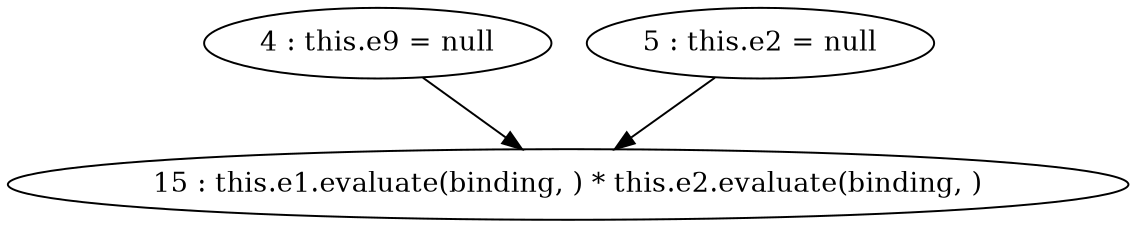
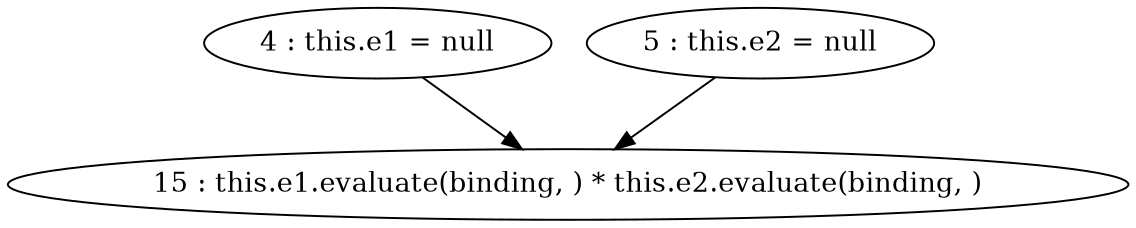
(378, 43) -> (378, 43)
